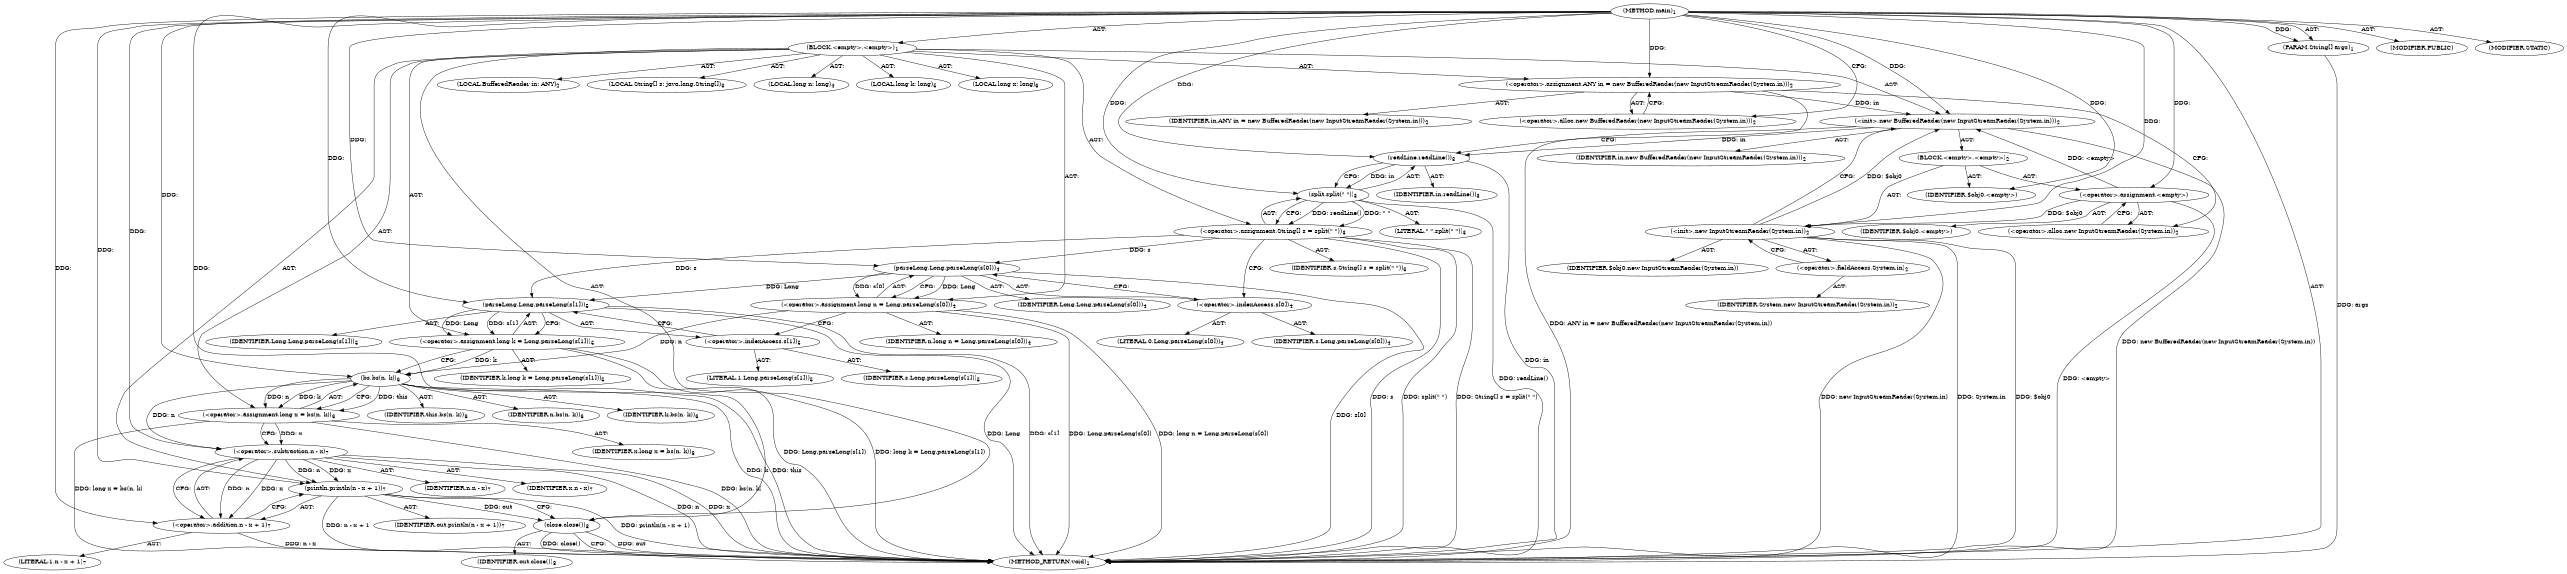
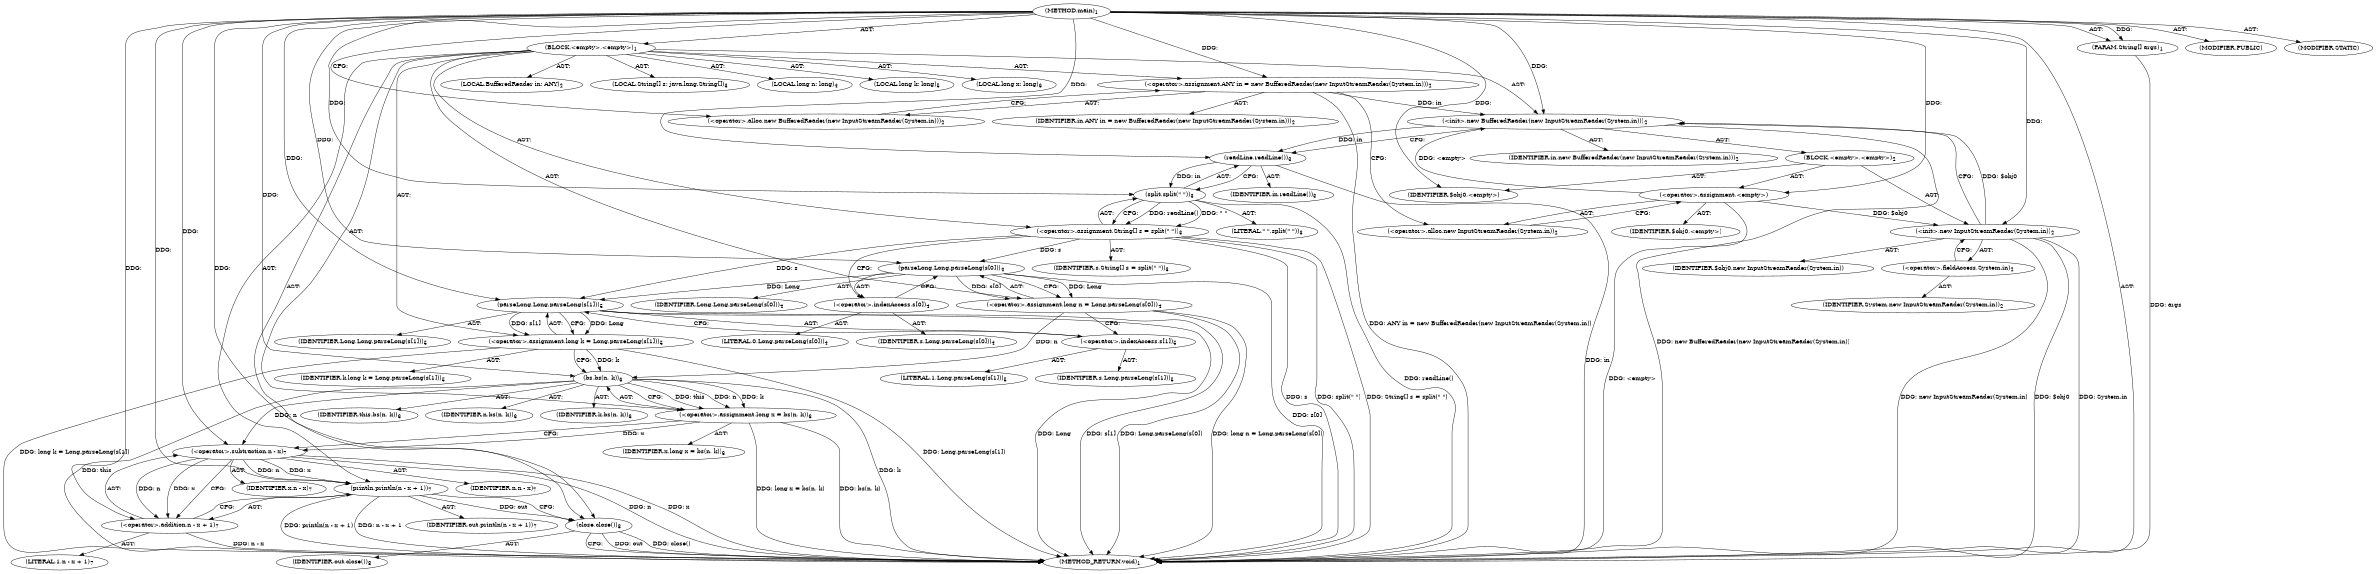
(958, 342) -> none
